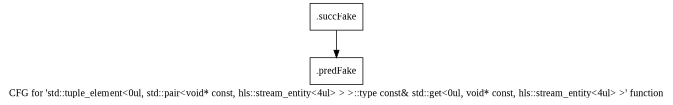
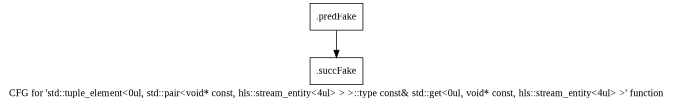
(336, 40) -> (336, 40)
